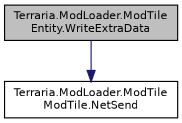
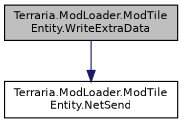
(91, 100) -> (91, 100)
